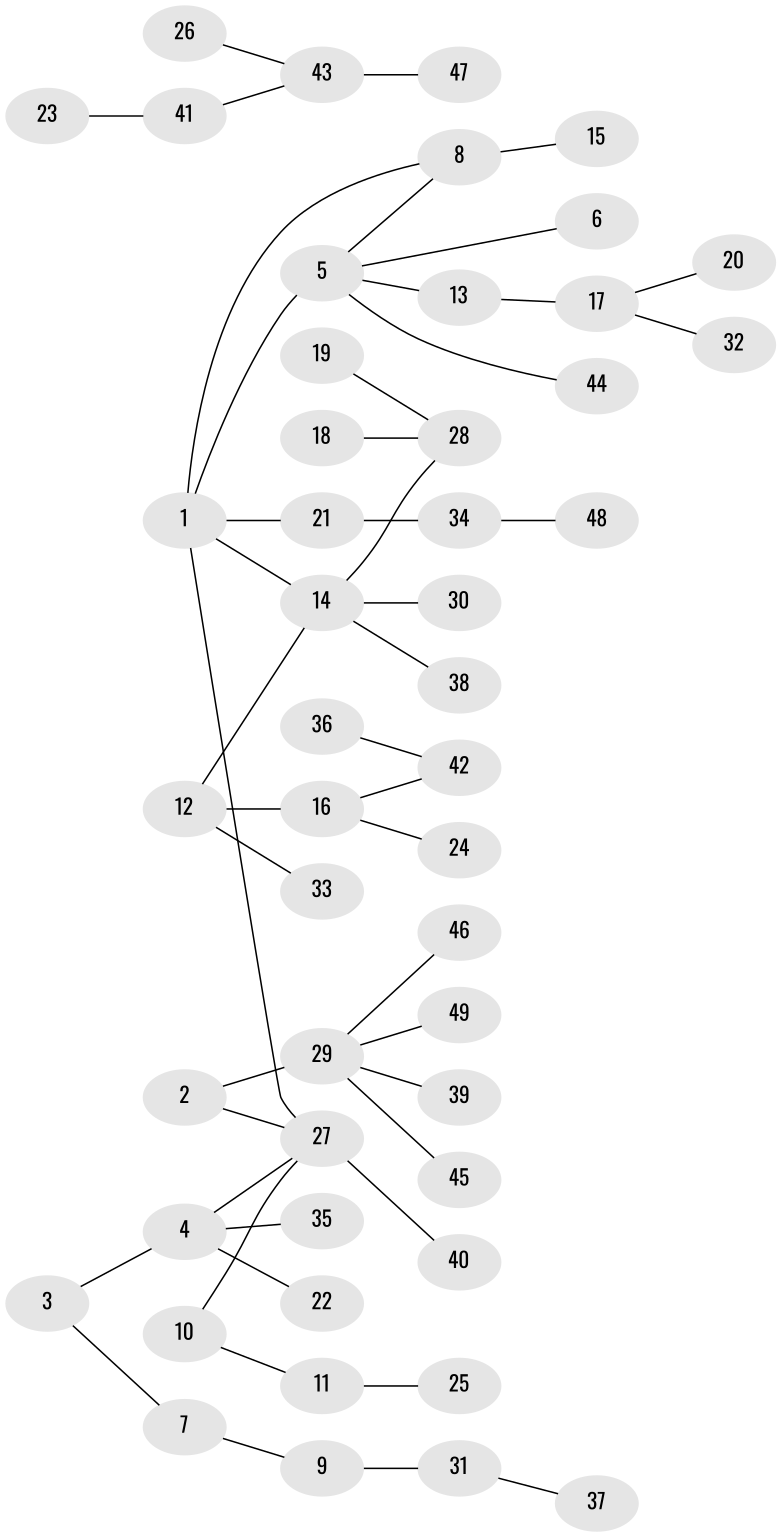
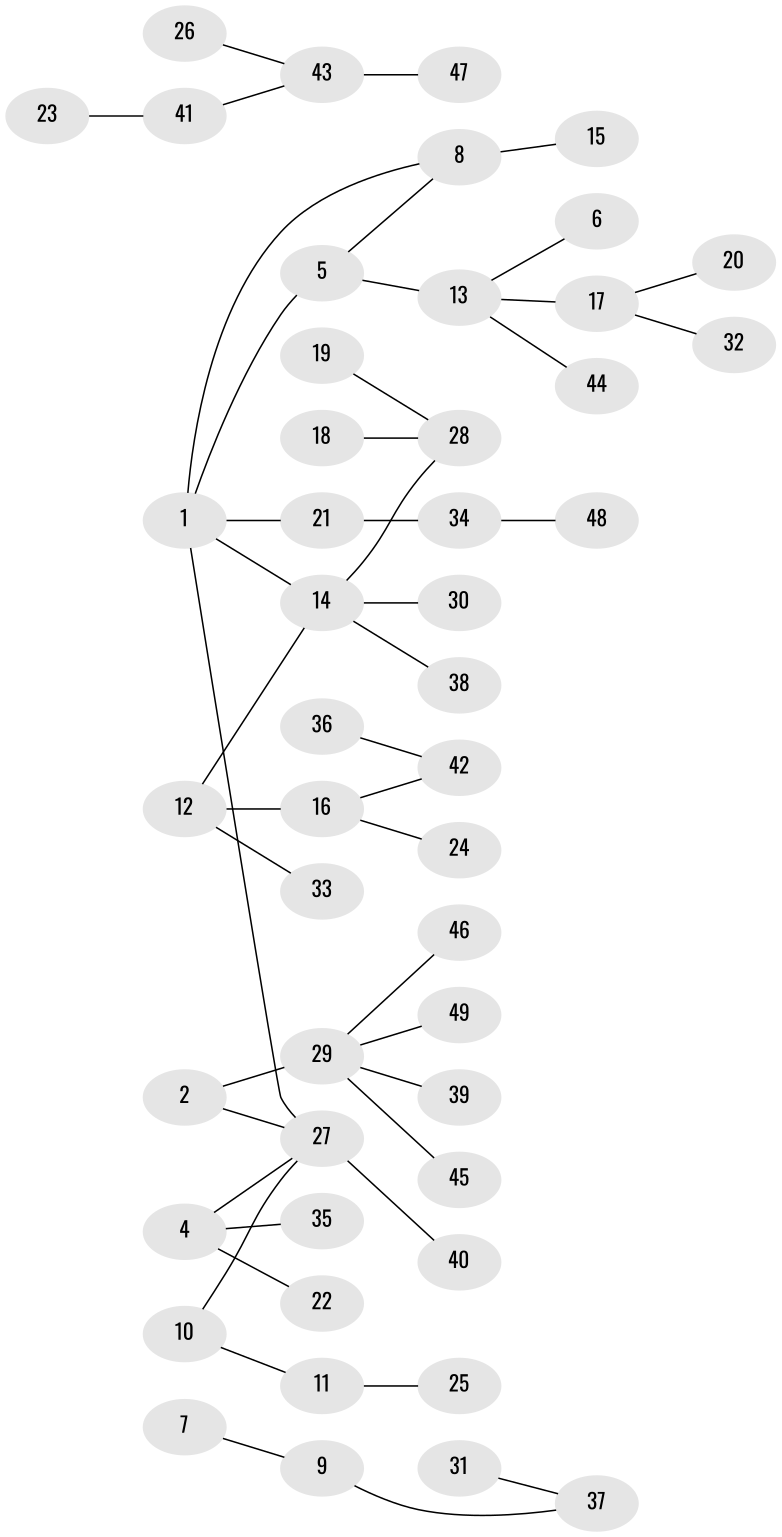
(459, 247) -> (528, 260)
(447, 351) -> (528, 342)
(47, 1304) -> none
(391, 1468) -> (453, 1514)
